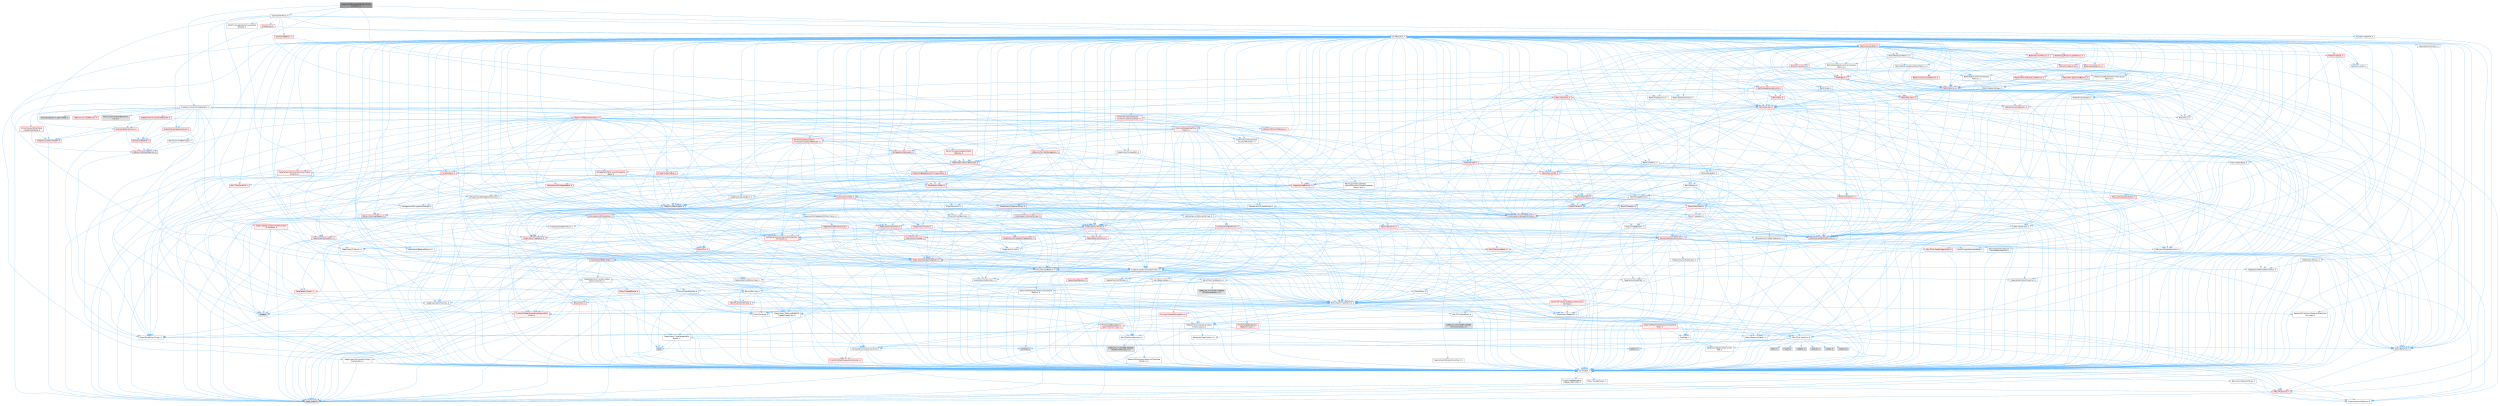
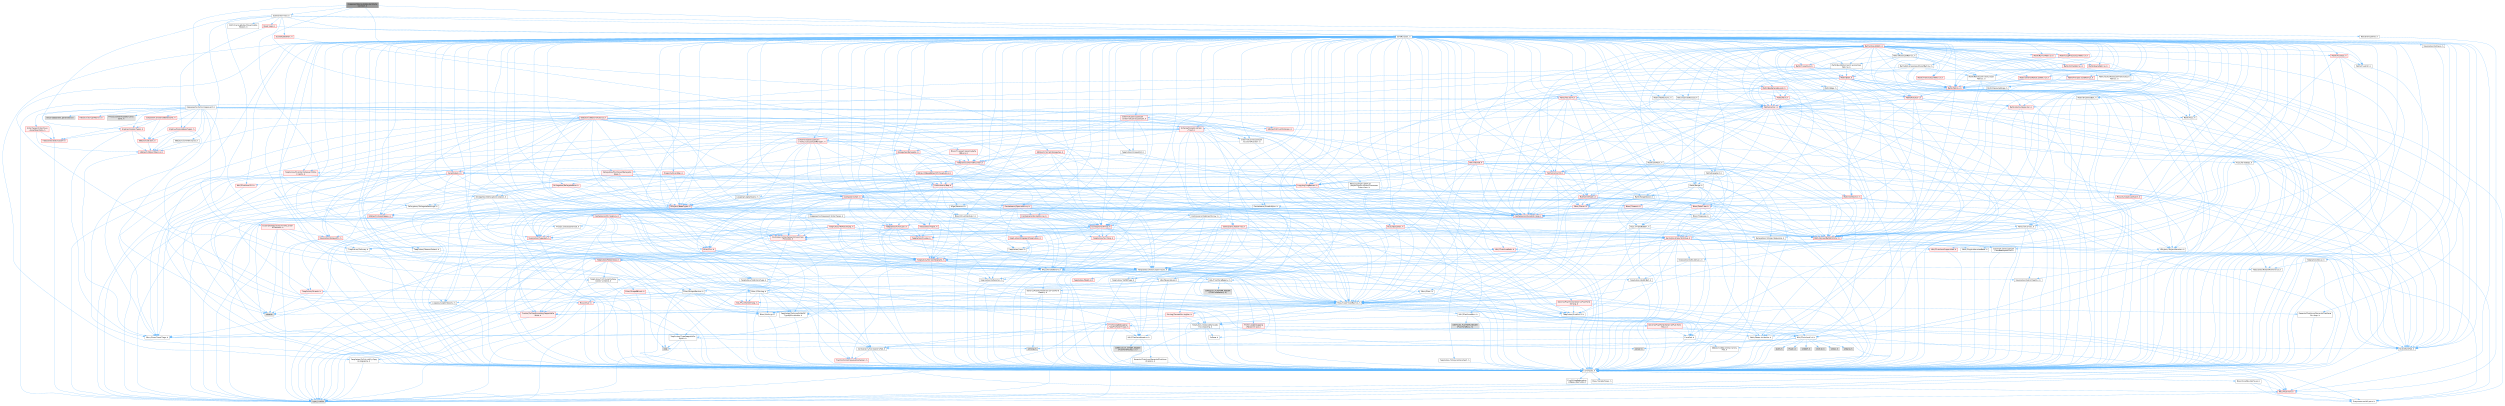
(1204, 338) -> (1214, 338)
